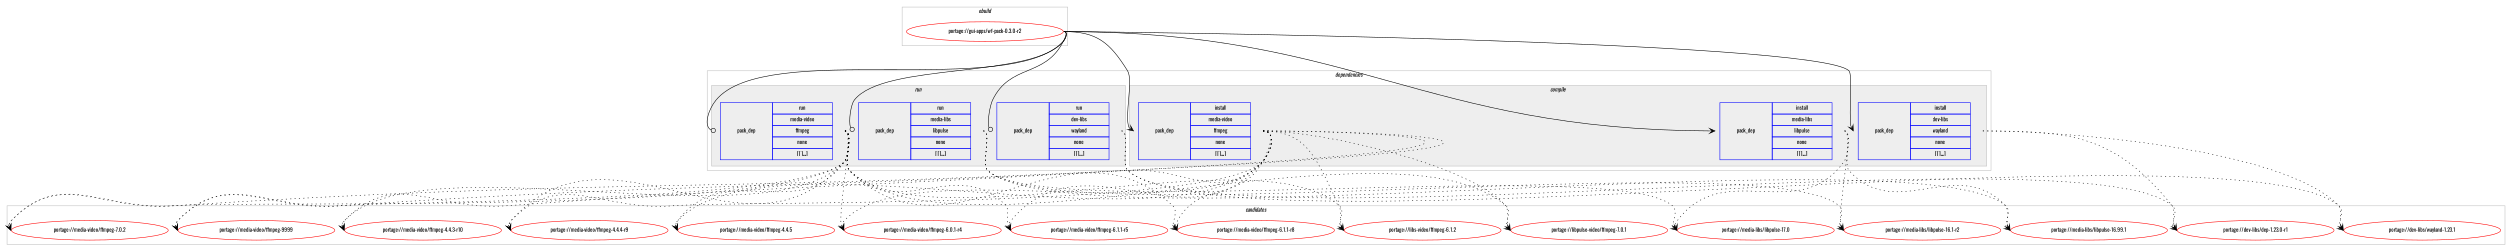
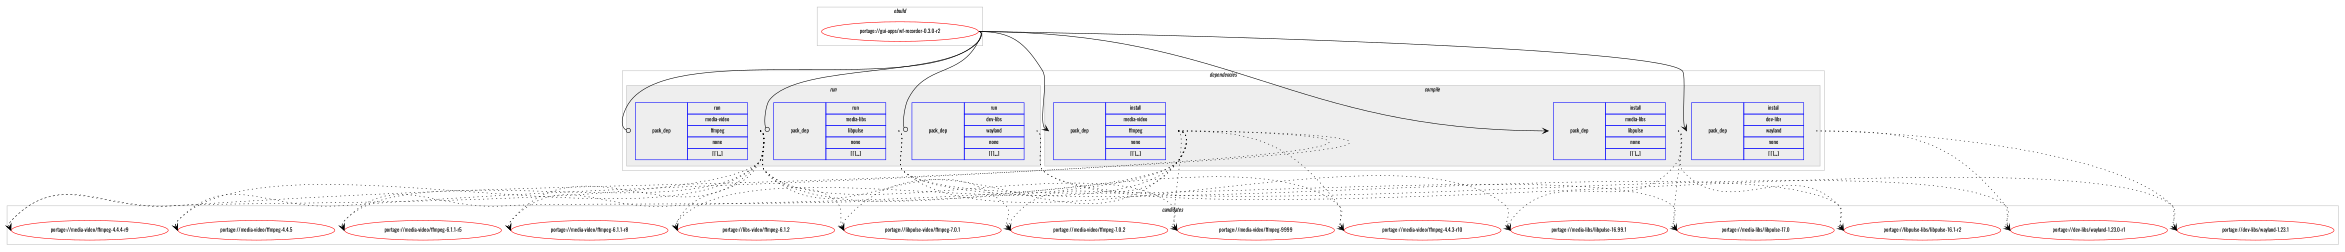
(985, 32) -> (900, 32)
(923, 230) -> none
(1922, 230) -> (1922, 230)
(2256, 230) -> (2089, 230)
